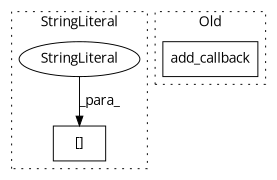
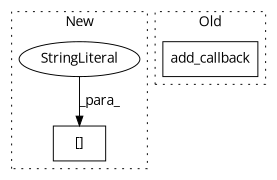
(79, 23) -> (79, 23)
